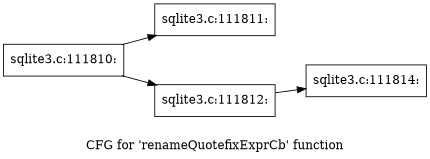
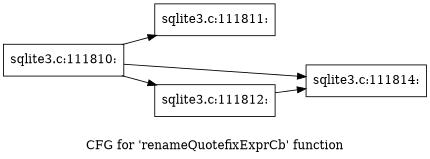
none -> (211, 70)
